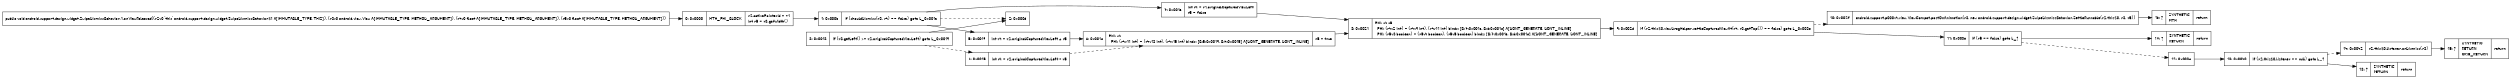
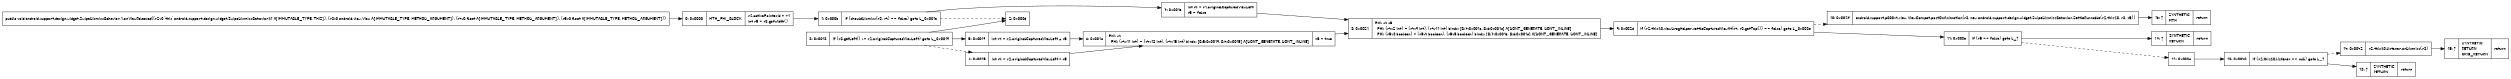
(944, 28) -> (957, 39)
(1104, 50) -> (1104, 50)
